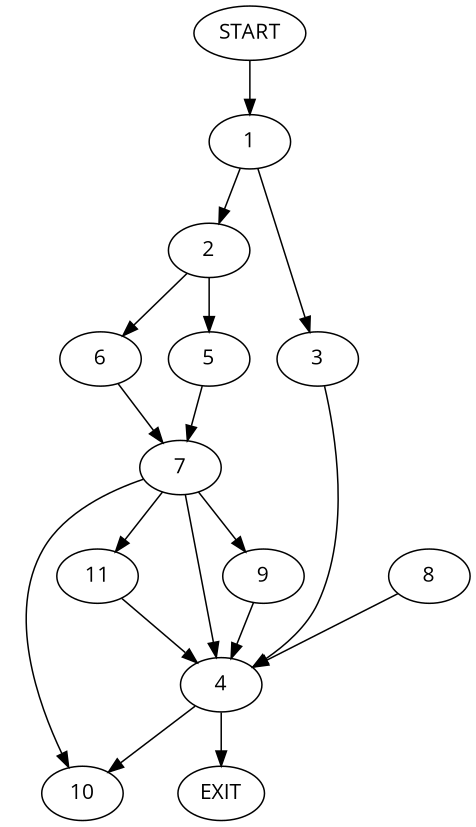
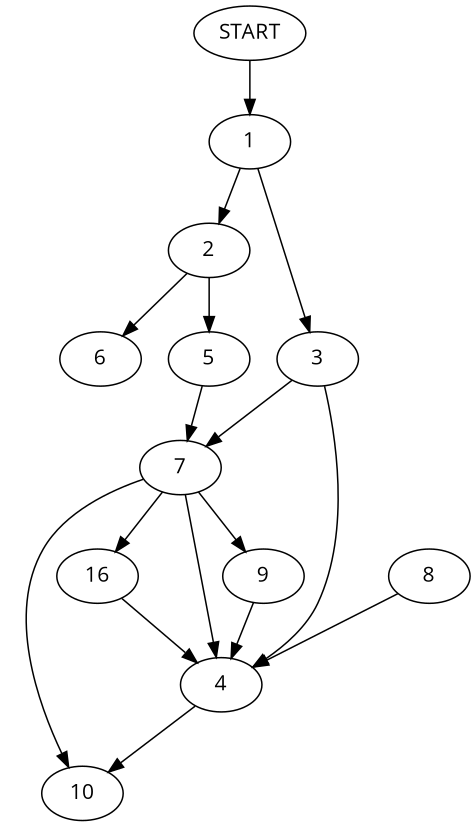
(136, 407) -> (255, 409)
(98, 576) -> (98, 576)
(221, 793) -> none
